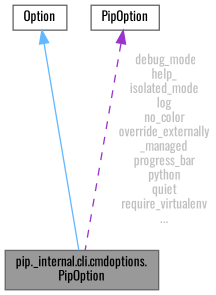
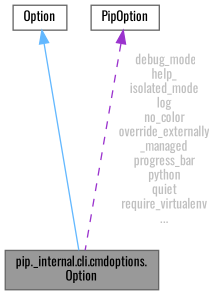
(82, 270) -> (82, 270)
